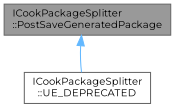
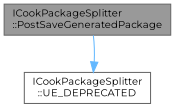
(81, 59) -> (94, 49)
